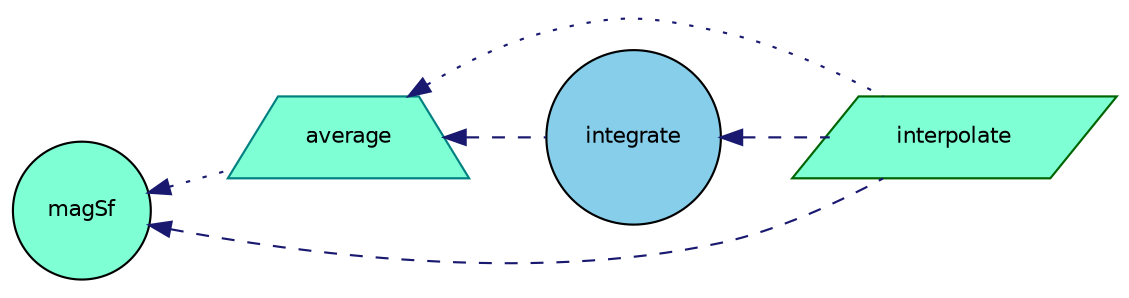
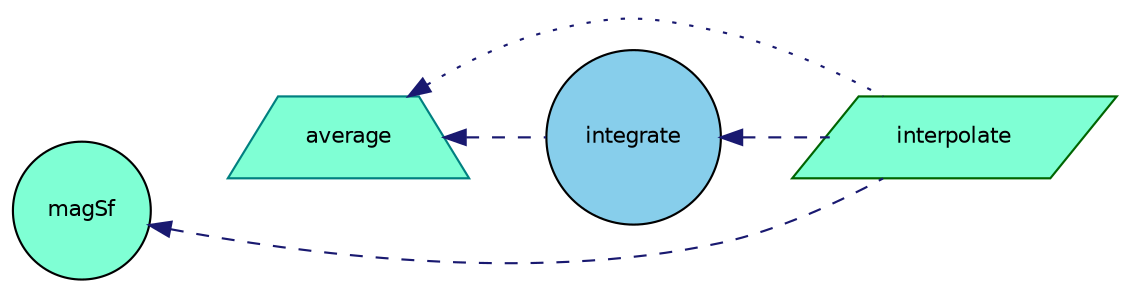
(201, 178) -> none
